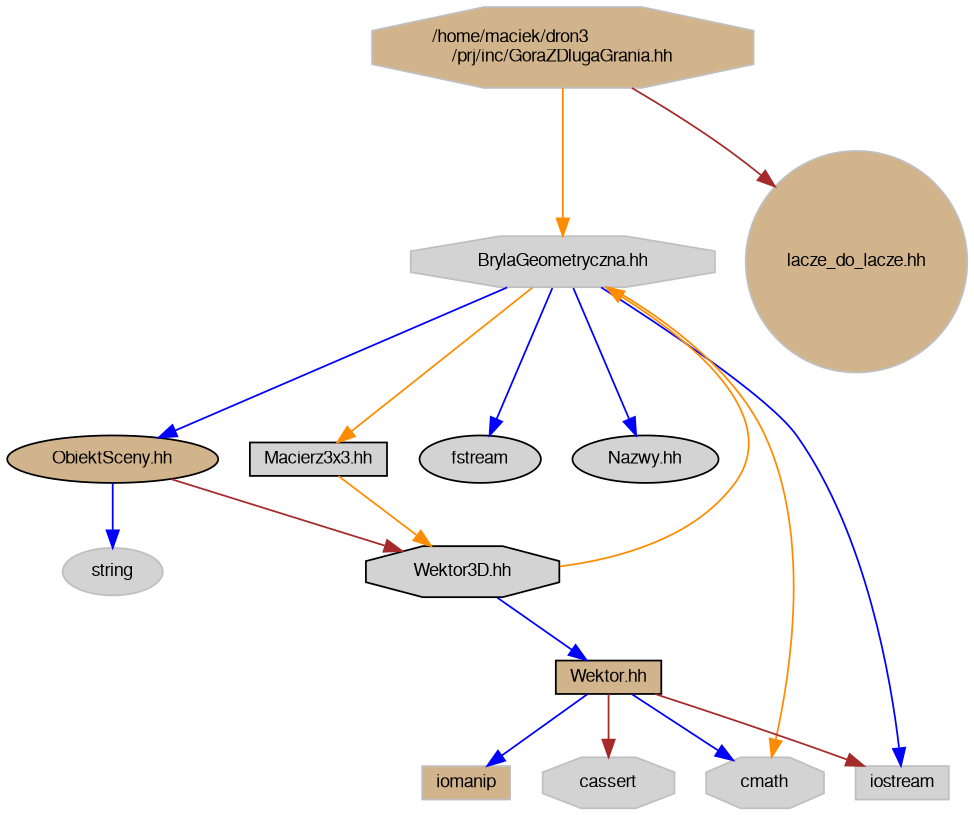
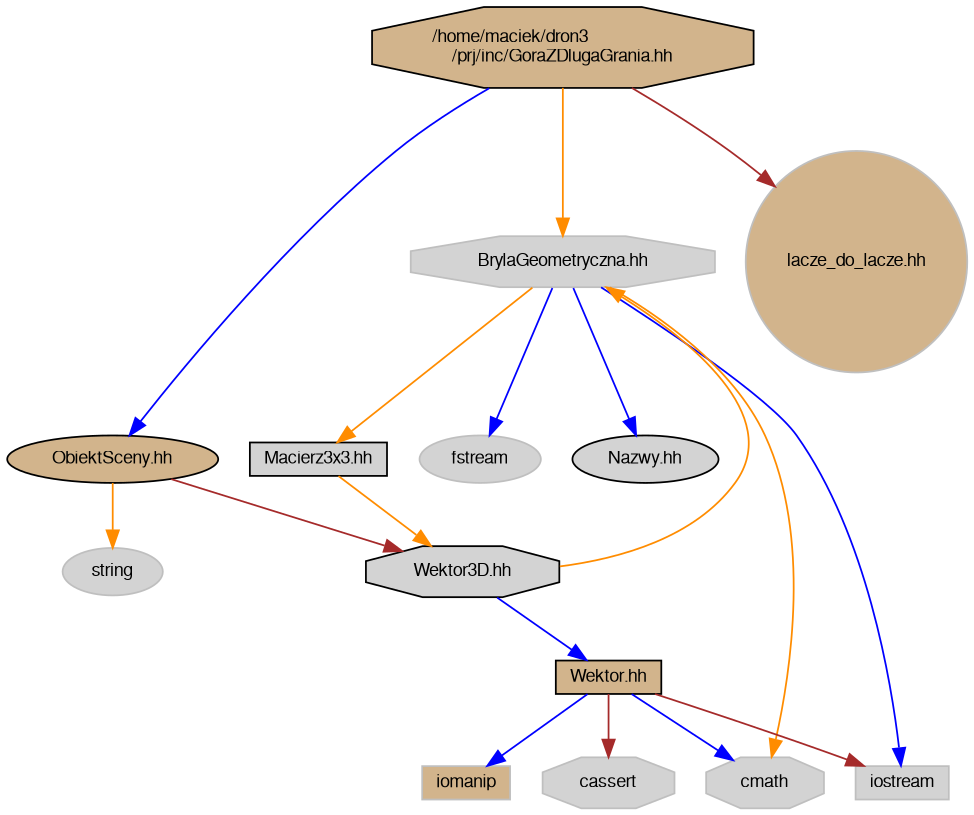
(563, 47) -> (563, 47)
(341, 359) -> (300, 239)
(480, 459) -> (480, 459)
(113, 506) -> (113, 506)
